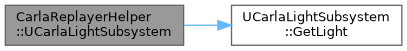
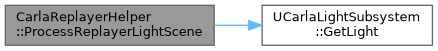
(94, 25) -> (110, 25)
